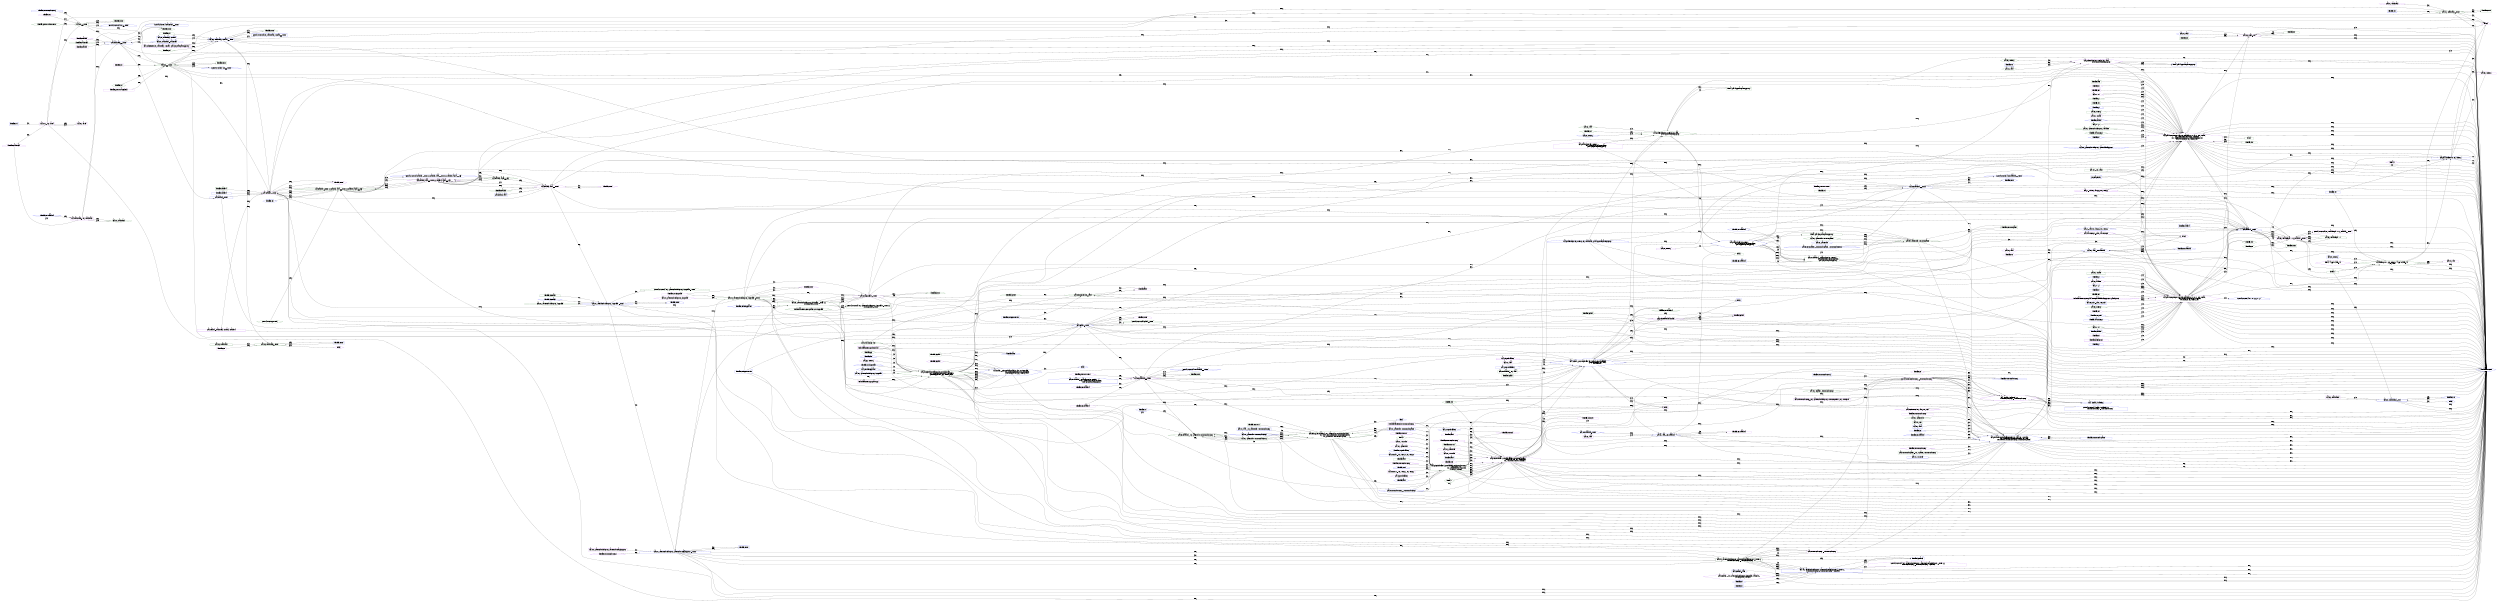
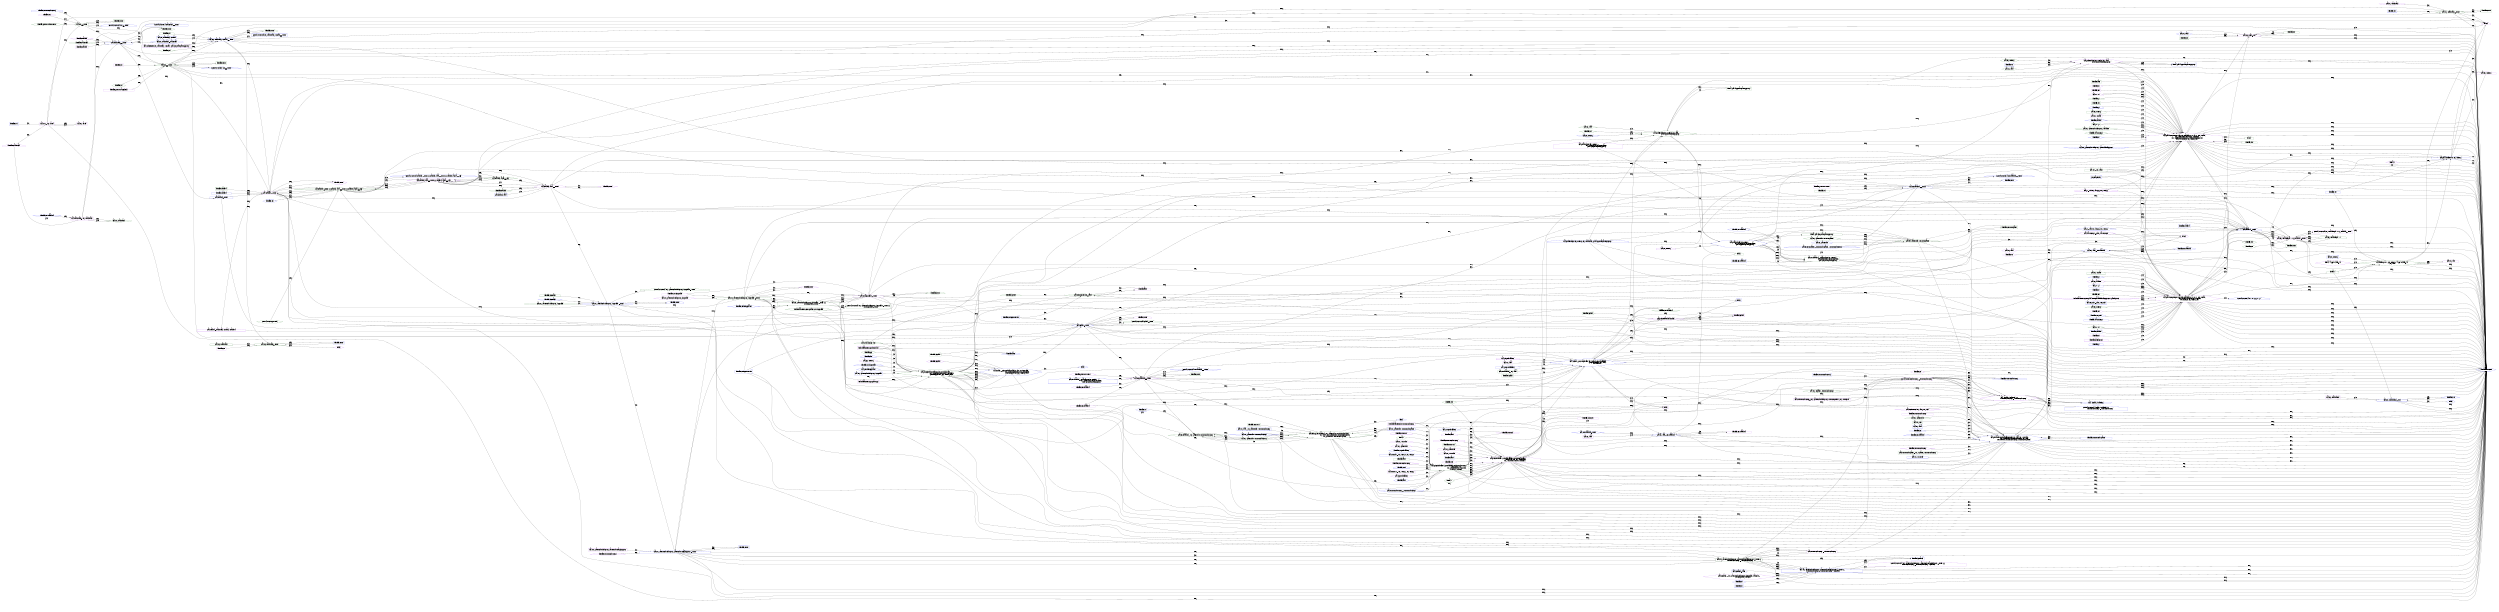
(2307, 263) -> (2307, 264)
